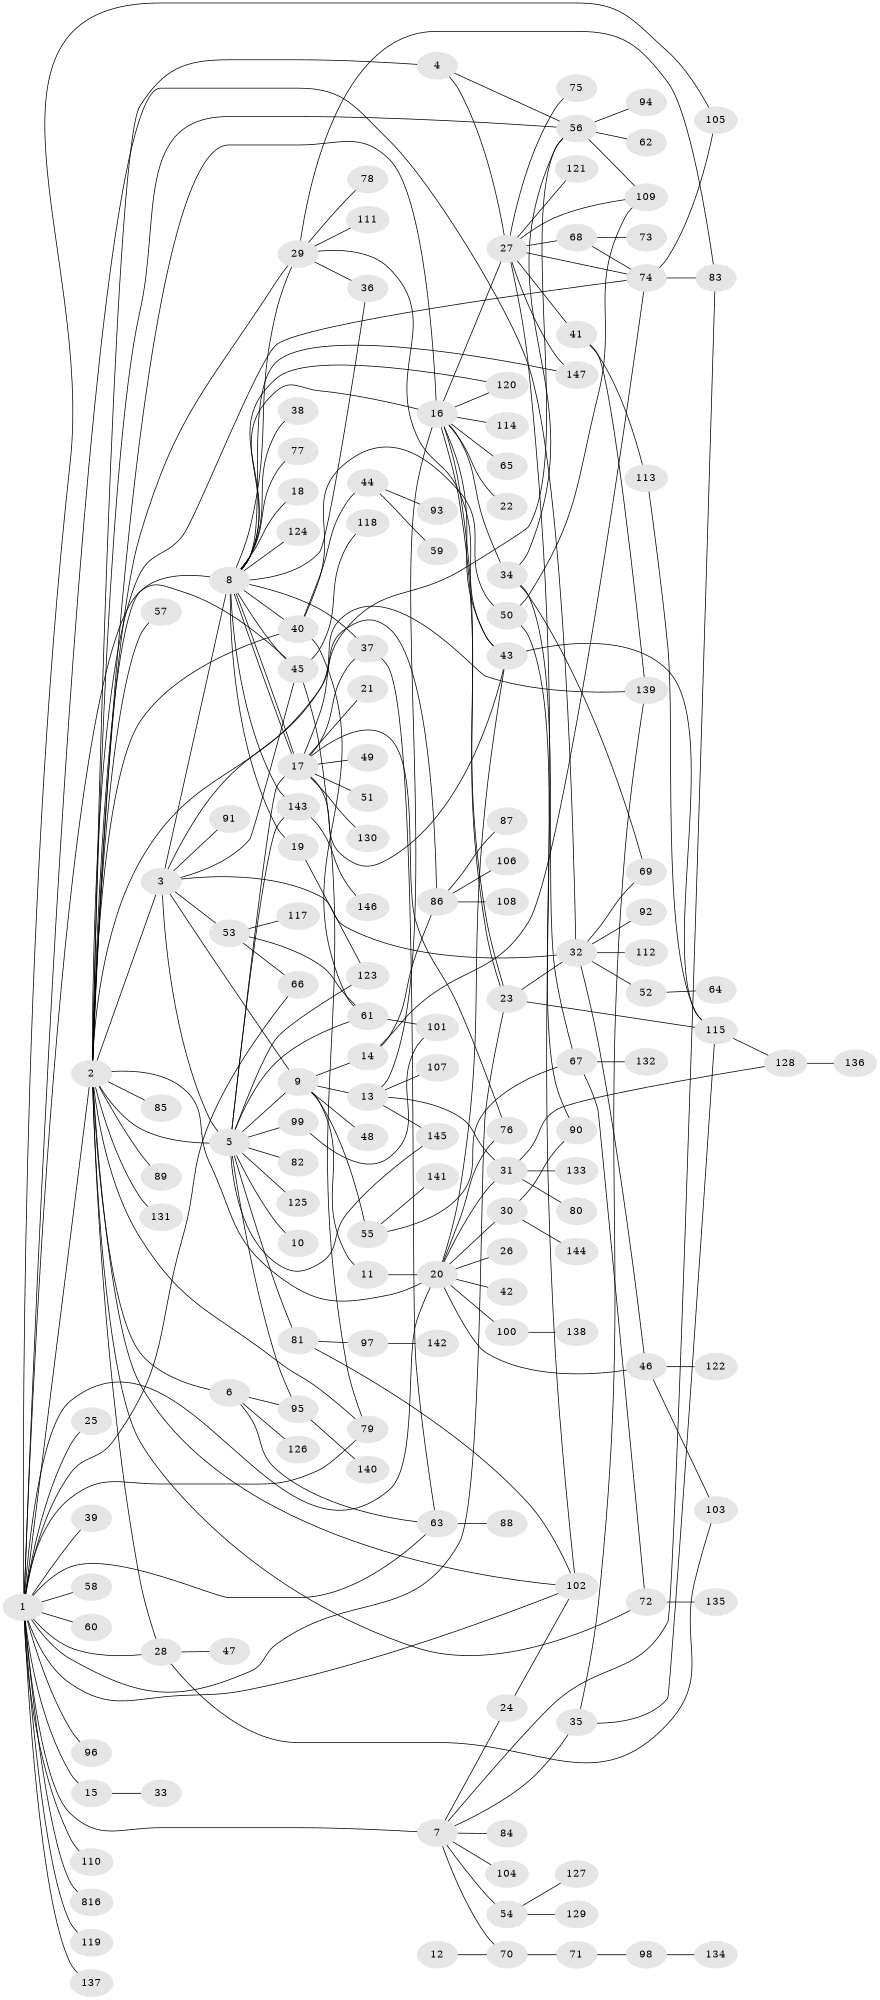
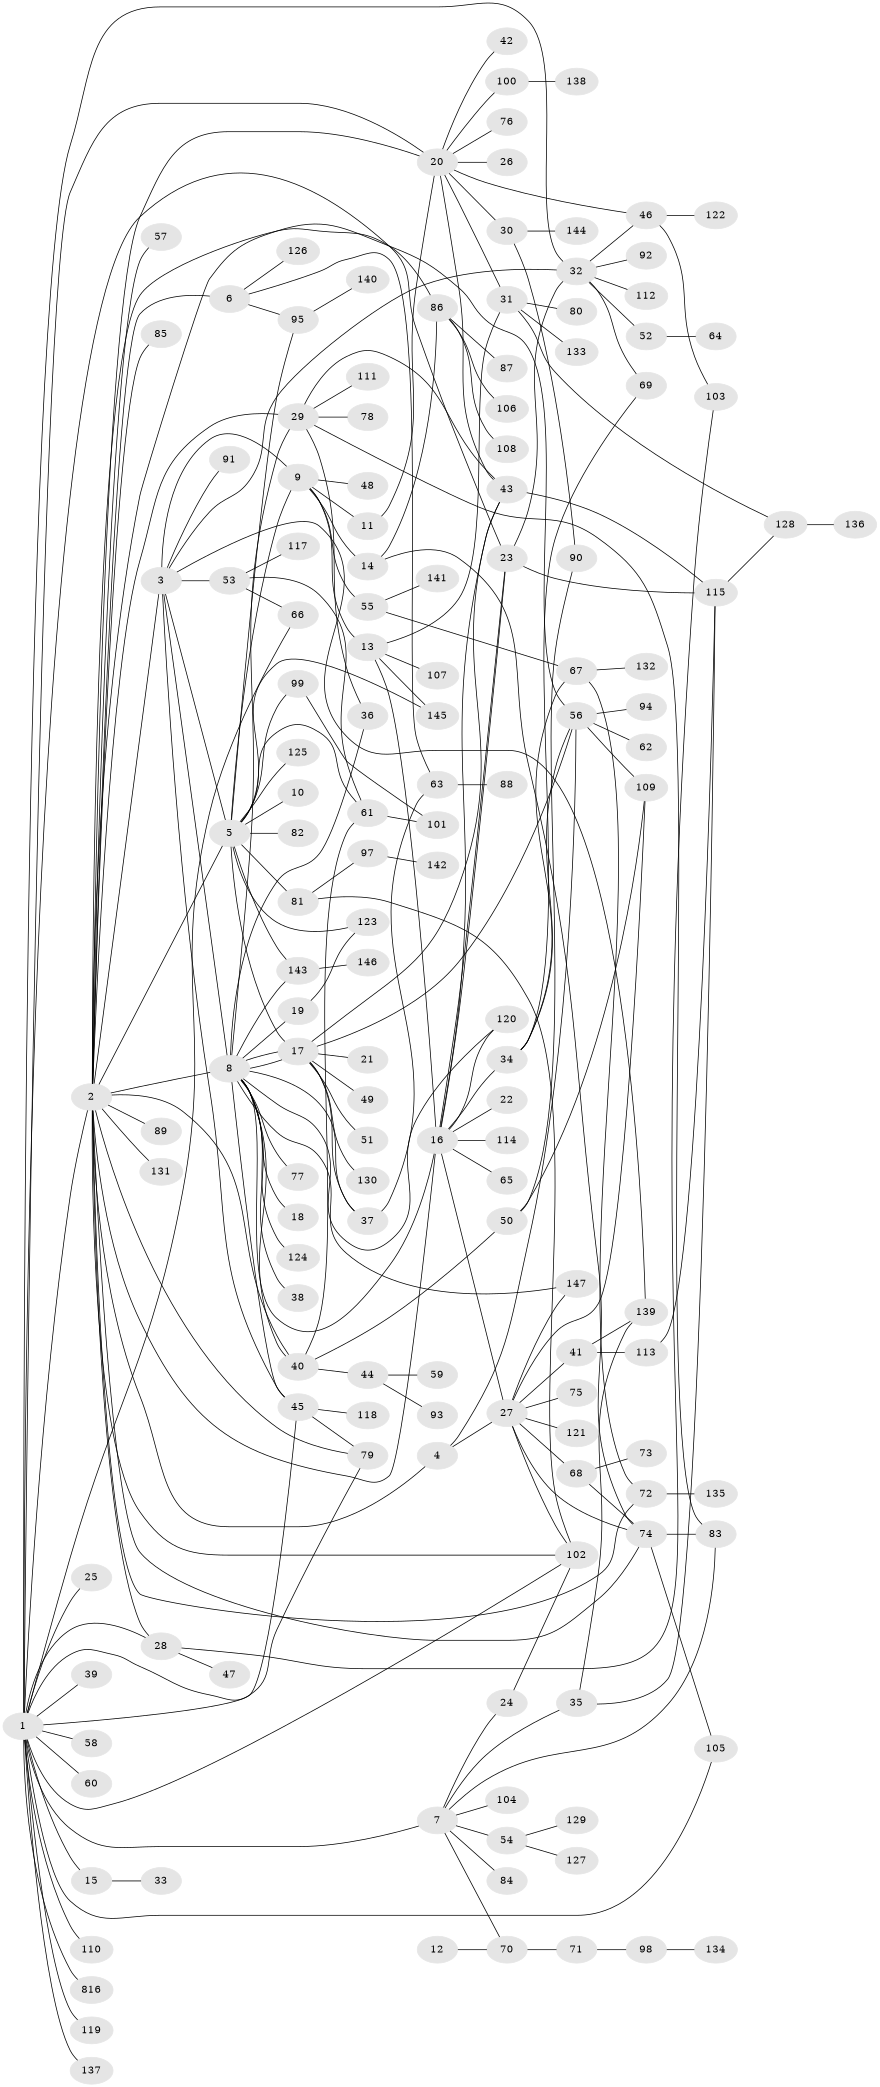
(433, 961) -> none
(231, 1598) -> none
(92, 1753) -> none
